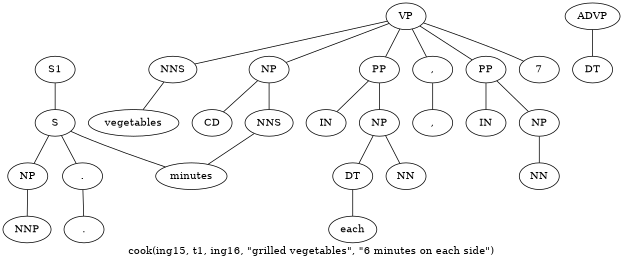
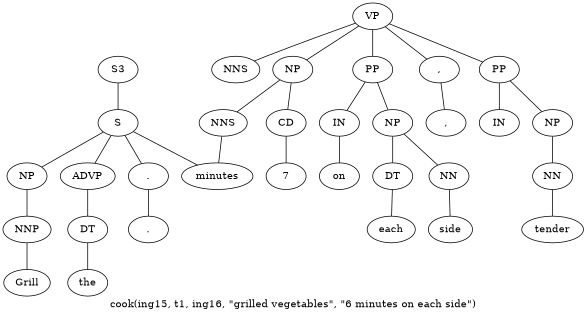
(474, 41) -> (286, 150)
(55, 70) -> (118, 70)
(134, 123) -> none
none -> (103, 149)
none -> (339, 176)
none -> (450, 229)
none -> (553, 229)
none -> (27, 283)
none -> (88, 283)
